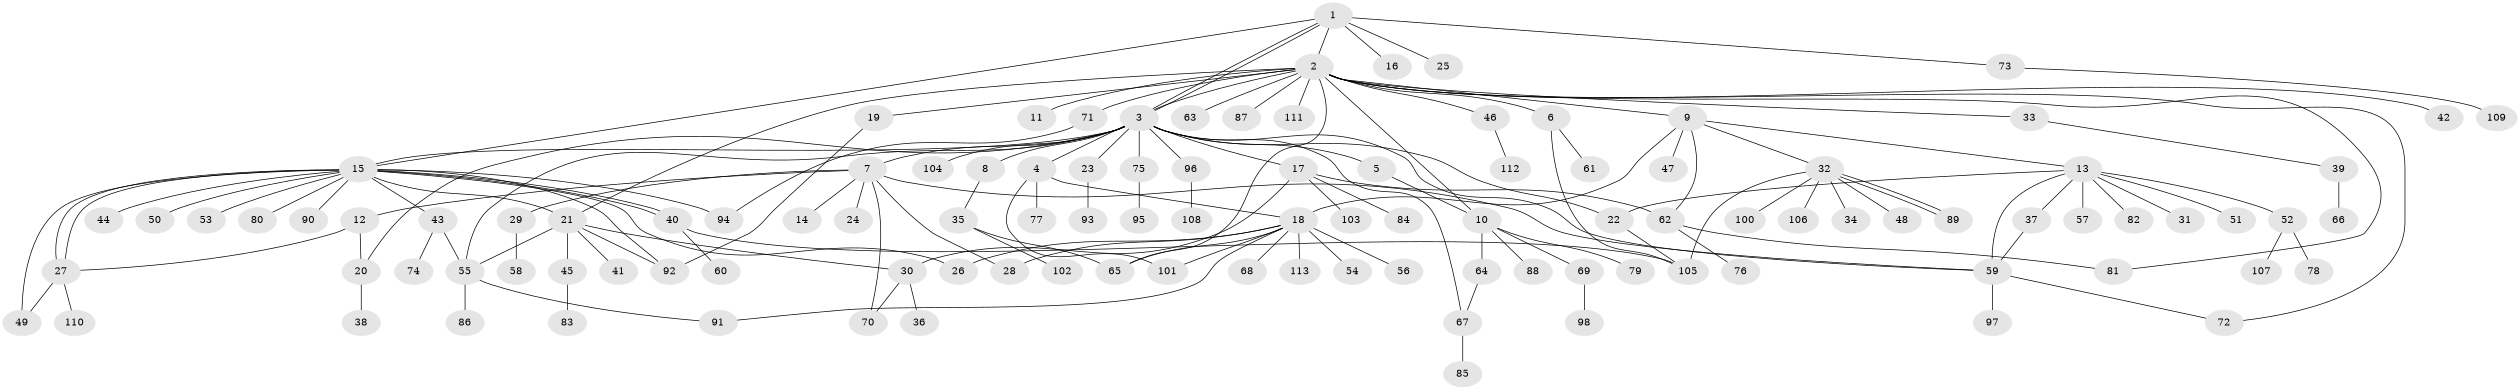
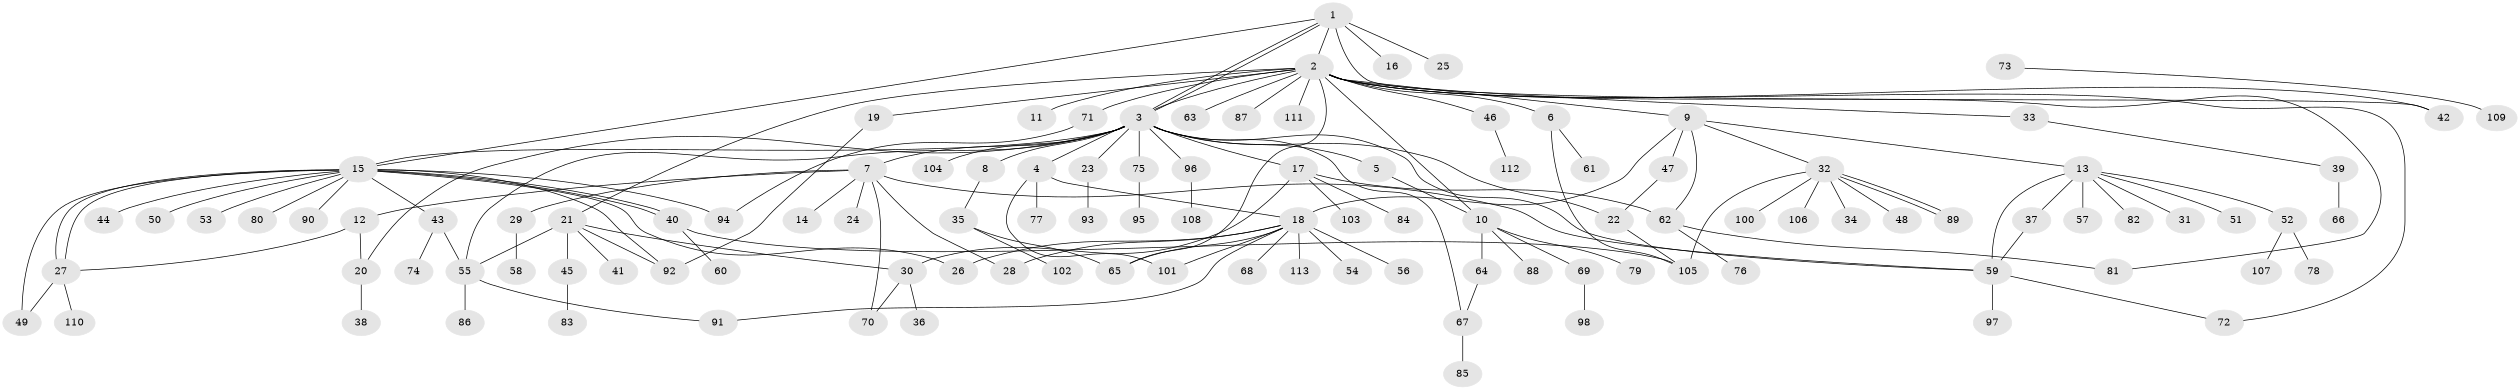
(1669, 41) -> (2064, 100)
(1823, 184) -> (1641, 195)
(463, 194) -> none
